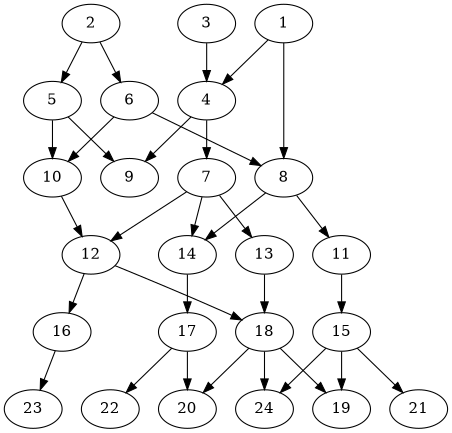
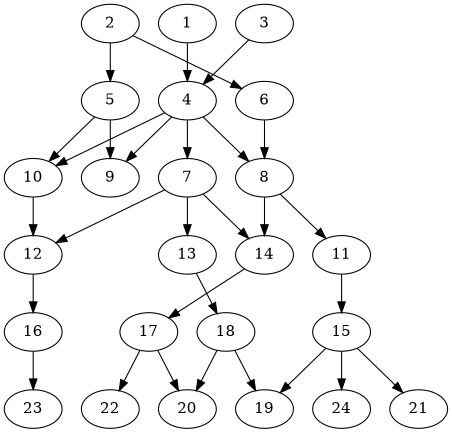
(284, 95) -> (222, 135)
(96, 134) -> (118, 136)
(174, 290) -> none
(264, 365) -> none
